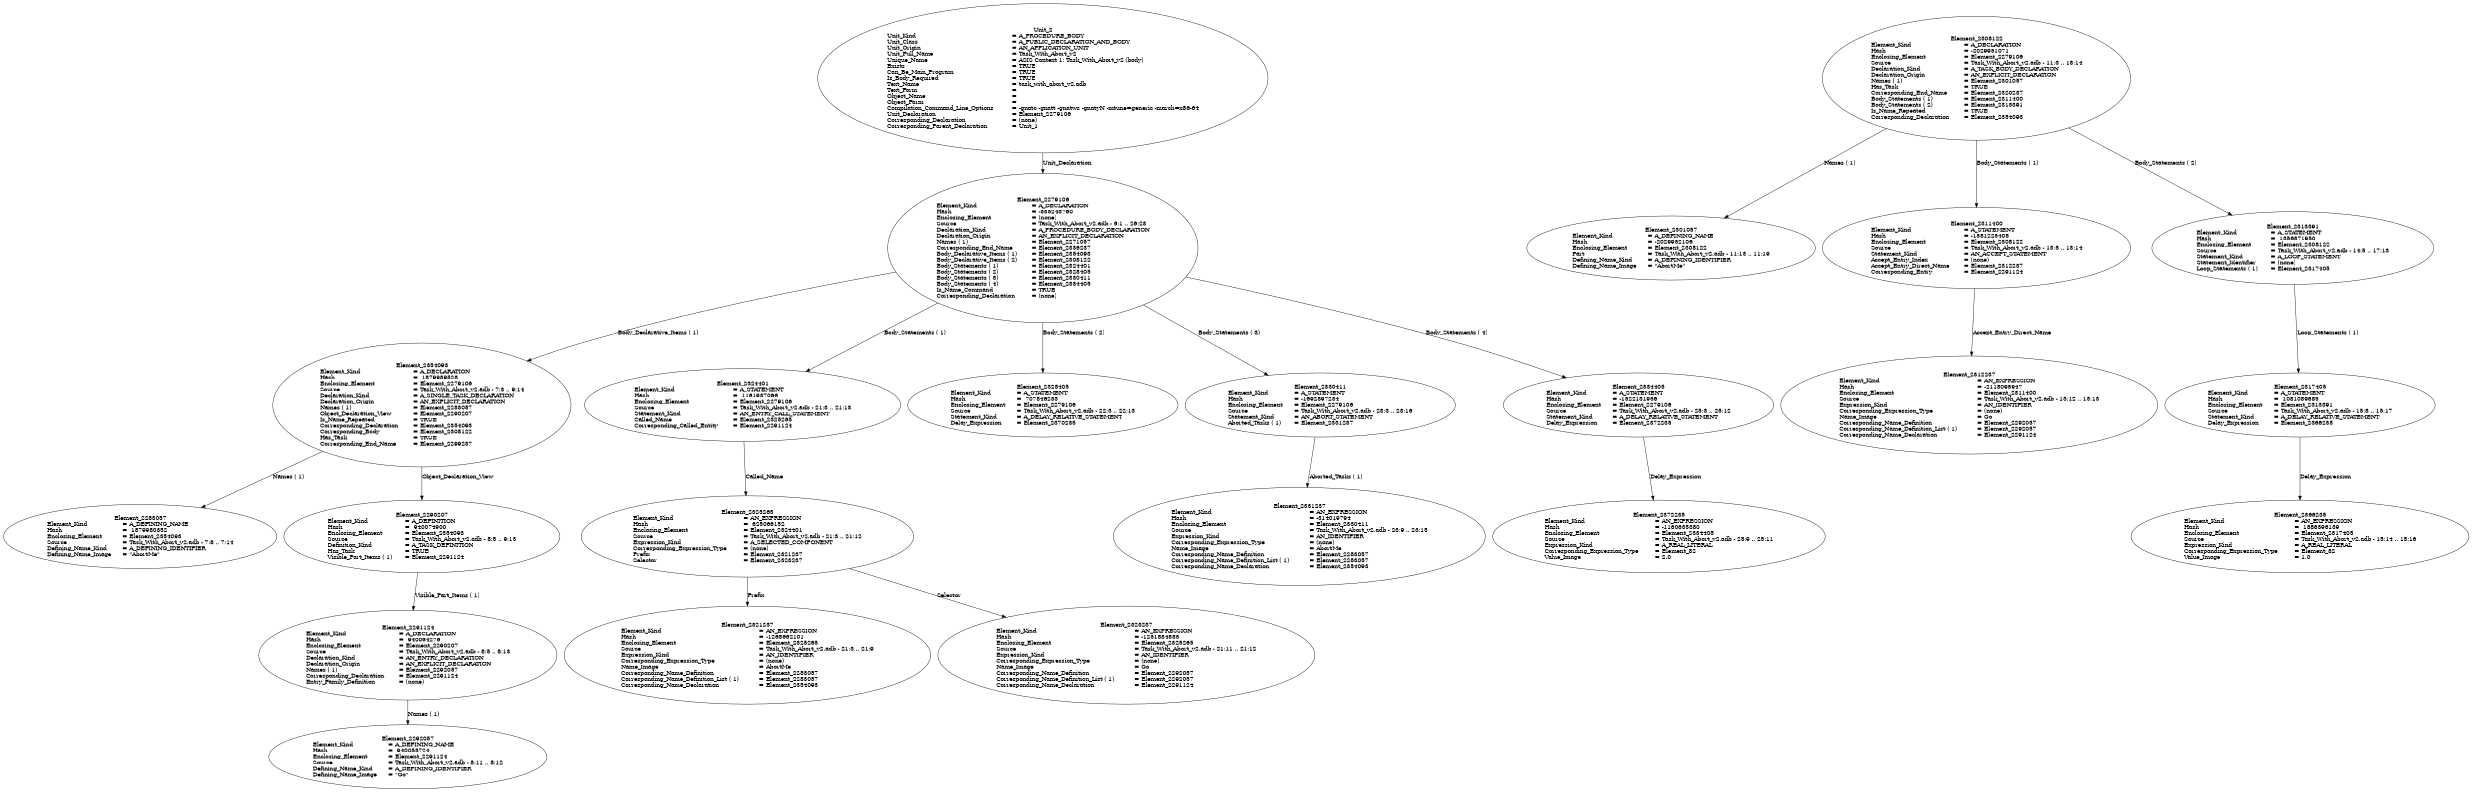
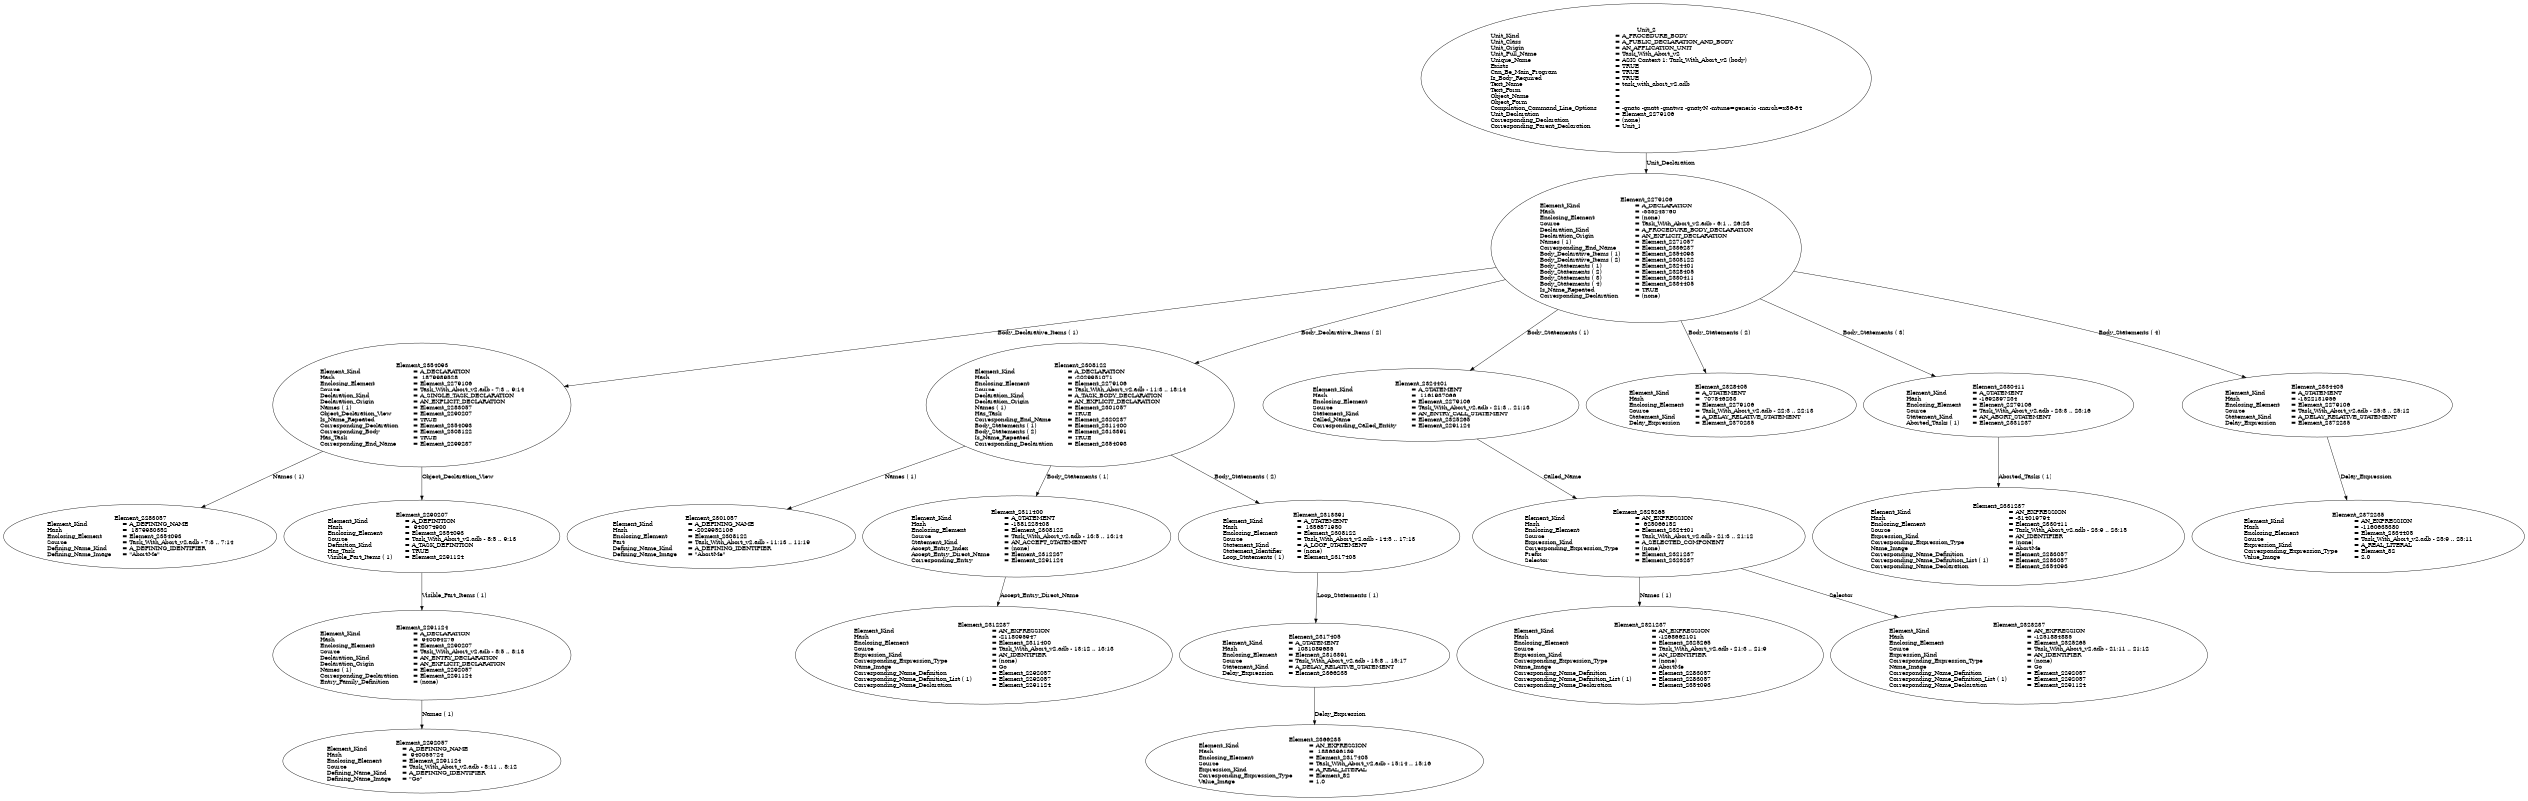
(969, 290) -> (1572, 290)
none -> (1351, 318)
(756, 596) -> (1656, 596)
